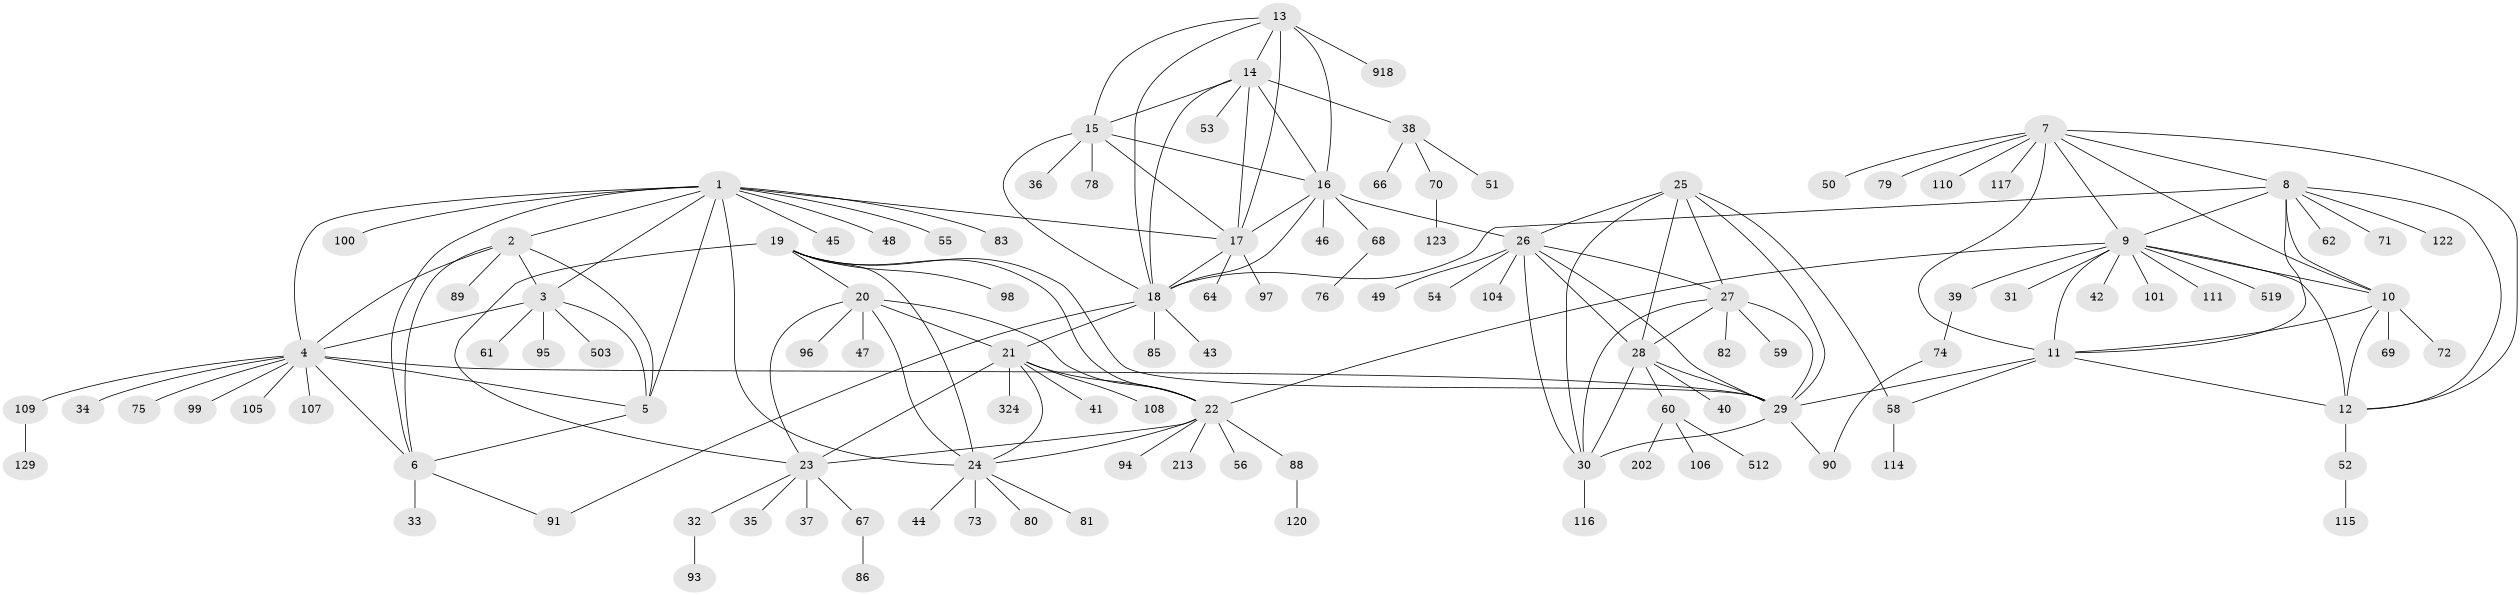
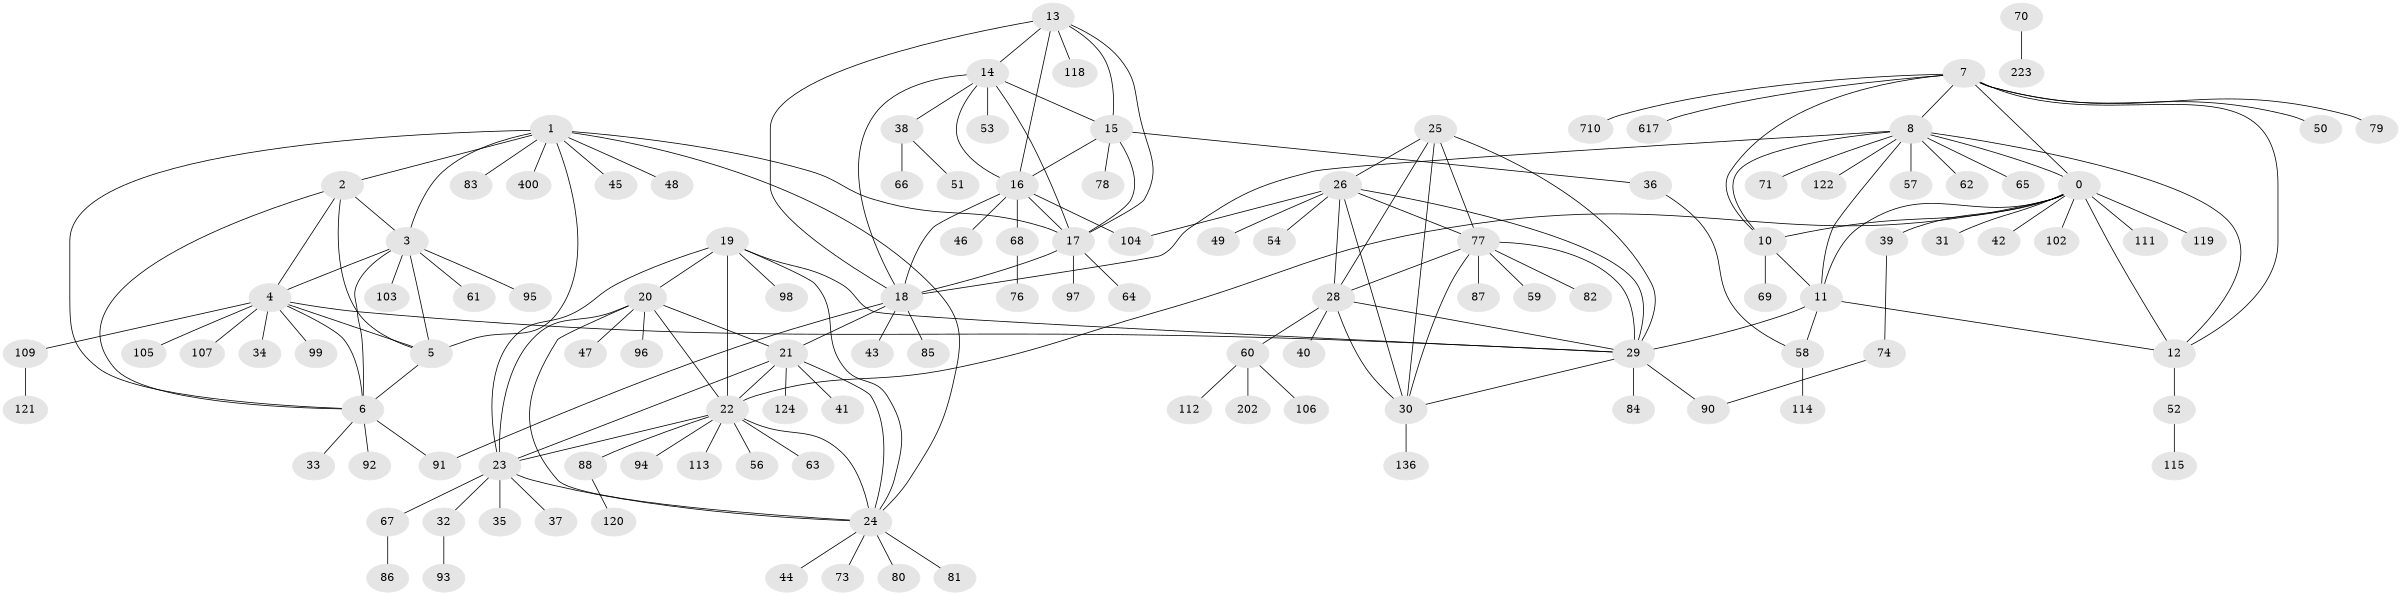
(1383, 73) -> (1075, 73)
(1423, 157) -> none
none -> (1911, 185)
(1943, 185) -> (1591, 129)
(2001, 185) -> (1649, 129)
none -> (2023, 185)
(447, 201) -> none
(1016, 210) -> none
(1422, 217) -> (1074, 213)
(345, 242) -> (529, 185)
(946, 242) -> none
(1436, 242) -> (2022, 73)
(2126, 242) -> (2079, 185)
(1939, 264) -> none
(1811, 278) -> (1721, 275)
none -> (355, 296)
(458, 298) -> none
none -> (1479, 298)
(1728, 298) -> (1479, 242)
(2155, 298) -> (2057, 242)
(2272, 298) -> (2204, 242)
(2357, 351) -> none
(601, 354) -> (387, 298)
(2445, 354) -> none
(139, 410) -> none
(1009, 410) -> (785, 410)
(1154, 410) -> none
none -> (1634, 410)
(25, 466) -> (25, 410)
none -> (370, 466)
none -> (813, 466)
(1183, 466) -> (699, 466)
(1759, 466) -> (1189, 410)
none -> (682, 507)
(1585, 522) -> (1406, 466)
